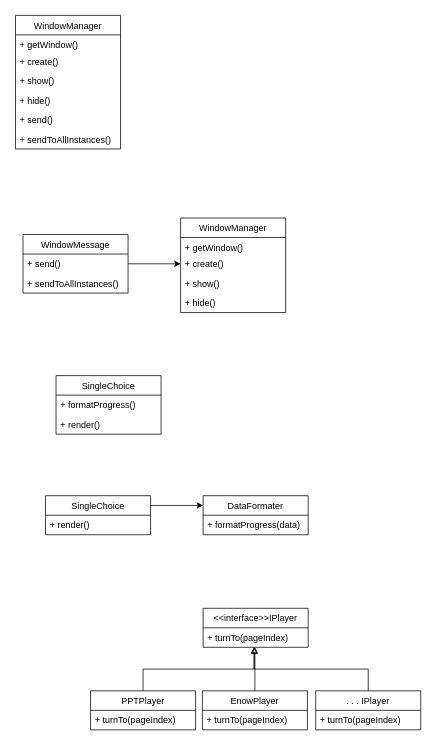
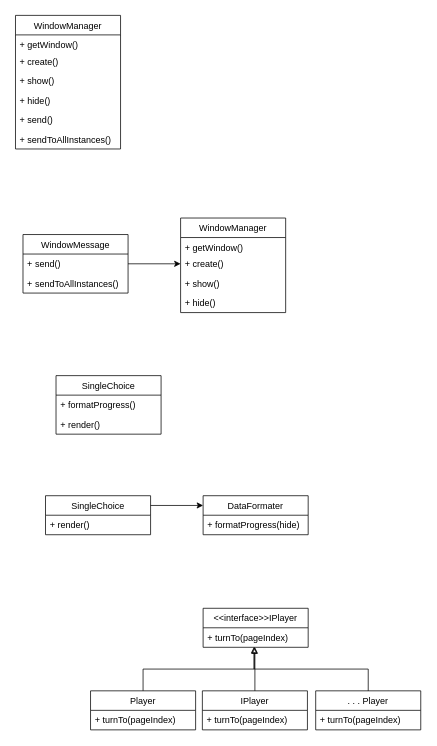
(262, 525) -> (261, 525)
(143, 701) -> (143, 701)
(254, 701) -> (254, 701)
(368, 701) -> (368, 701)
